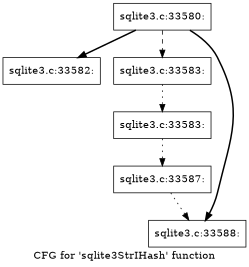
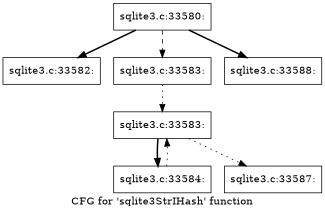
none -> (162, 179)
(178, 203) -> none
